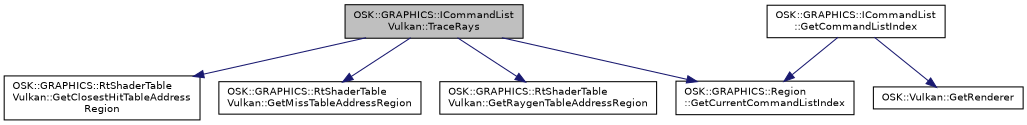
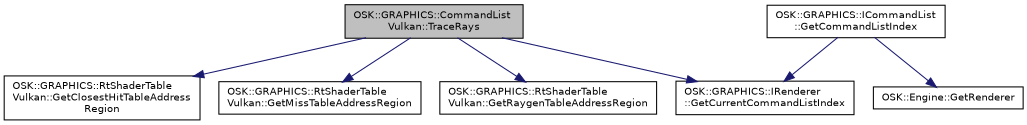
(434, 21) -> (434, 21)
(765, 98) -> (765, 98)
(948, 98) -> (948, 98)
